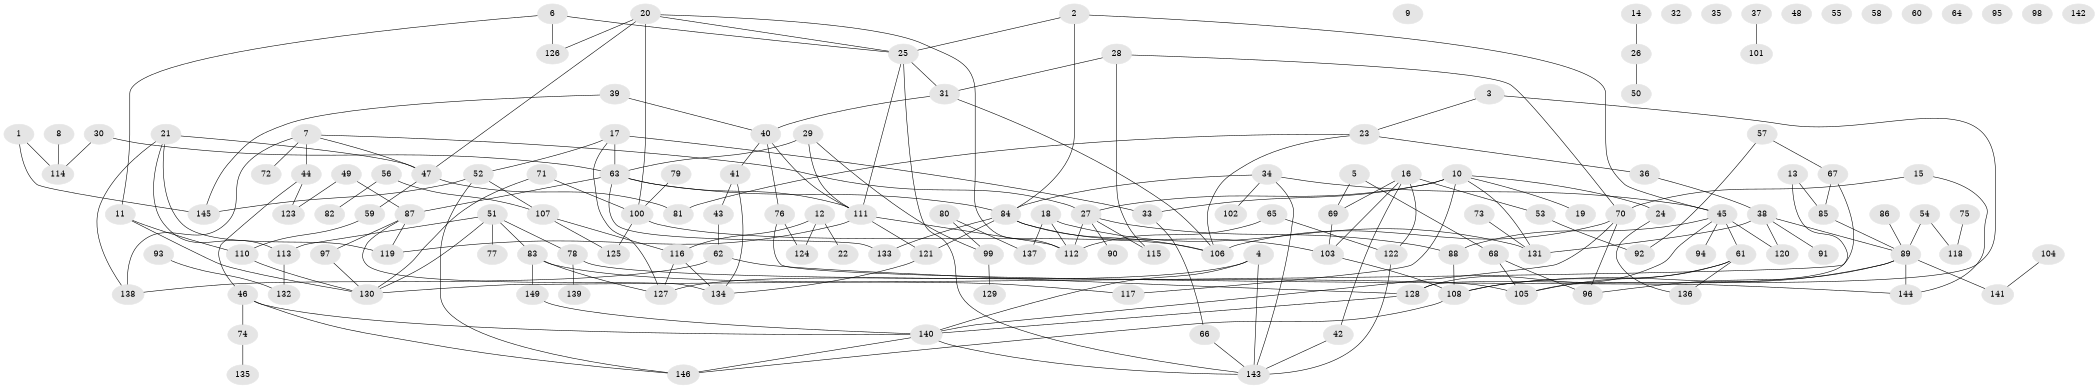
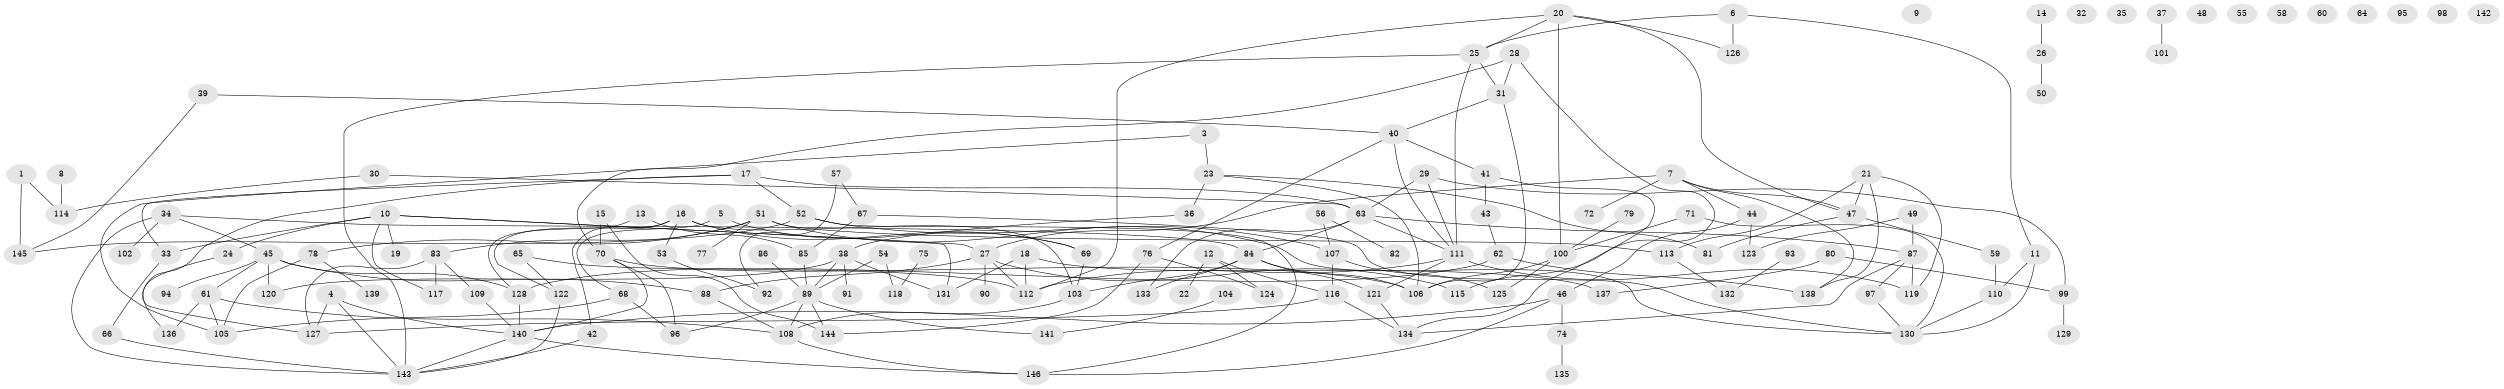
(1074, 14) -> none
(1479, 214) -> none
(532, 295) -> (478, 295)
